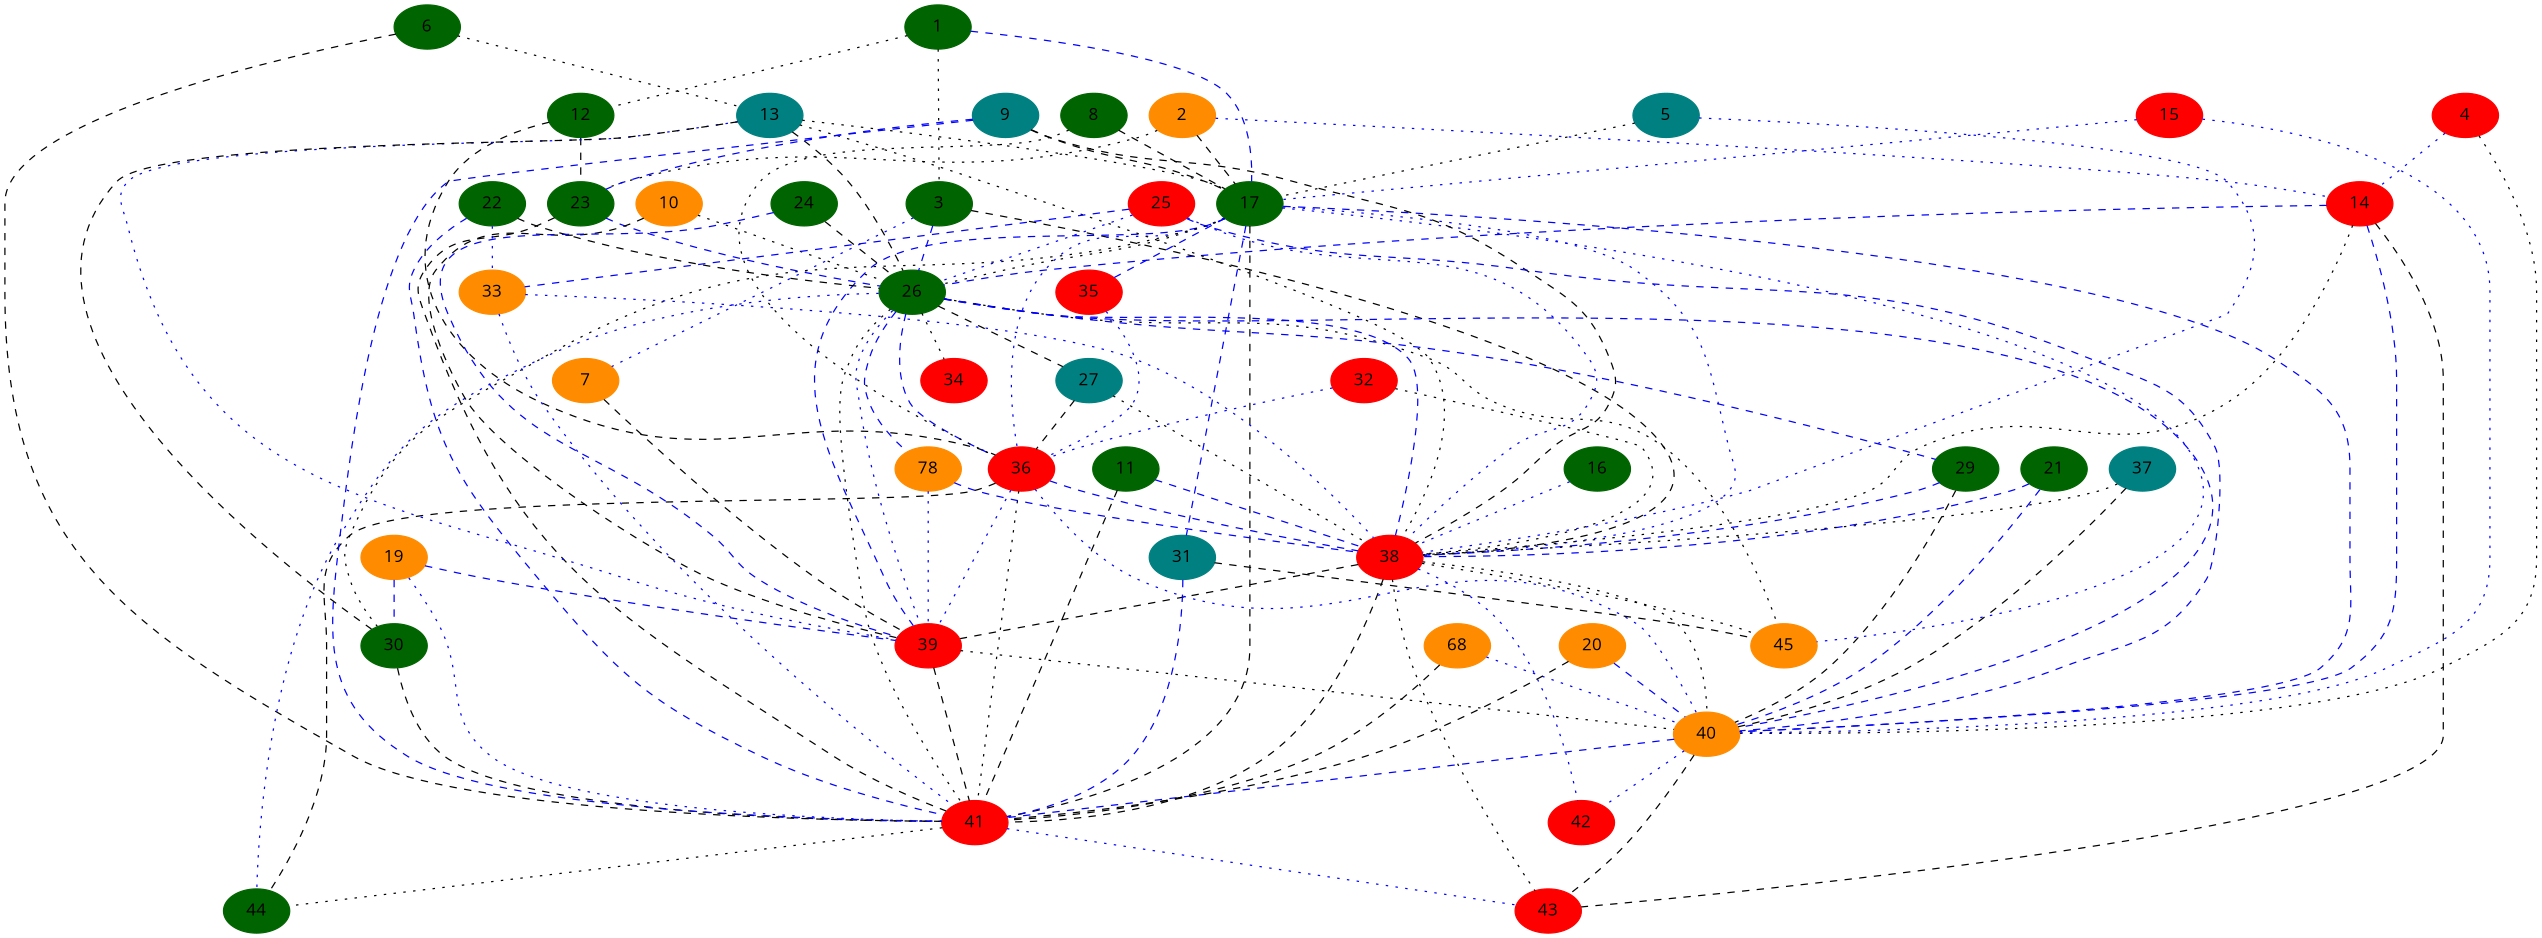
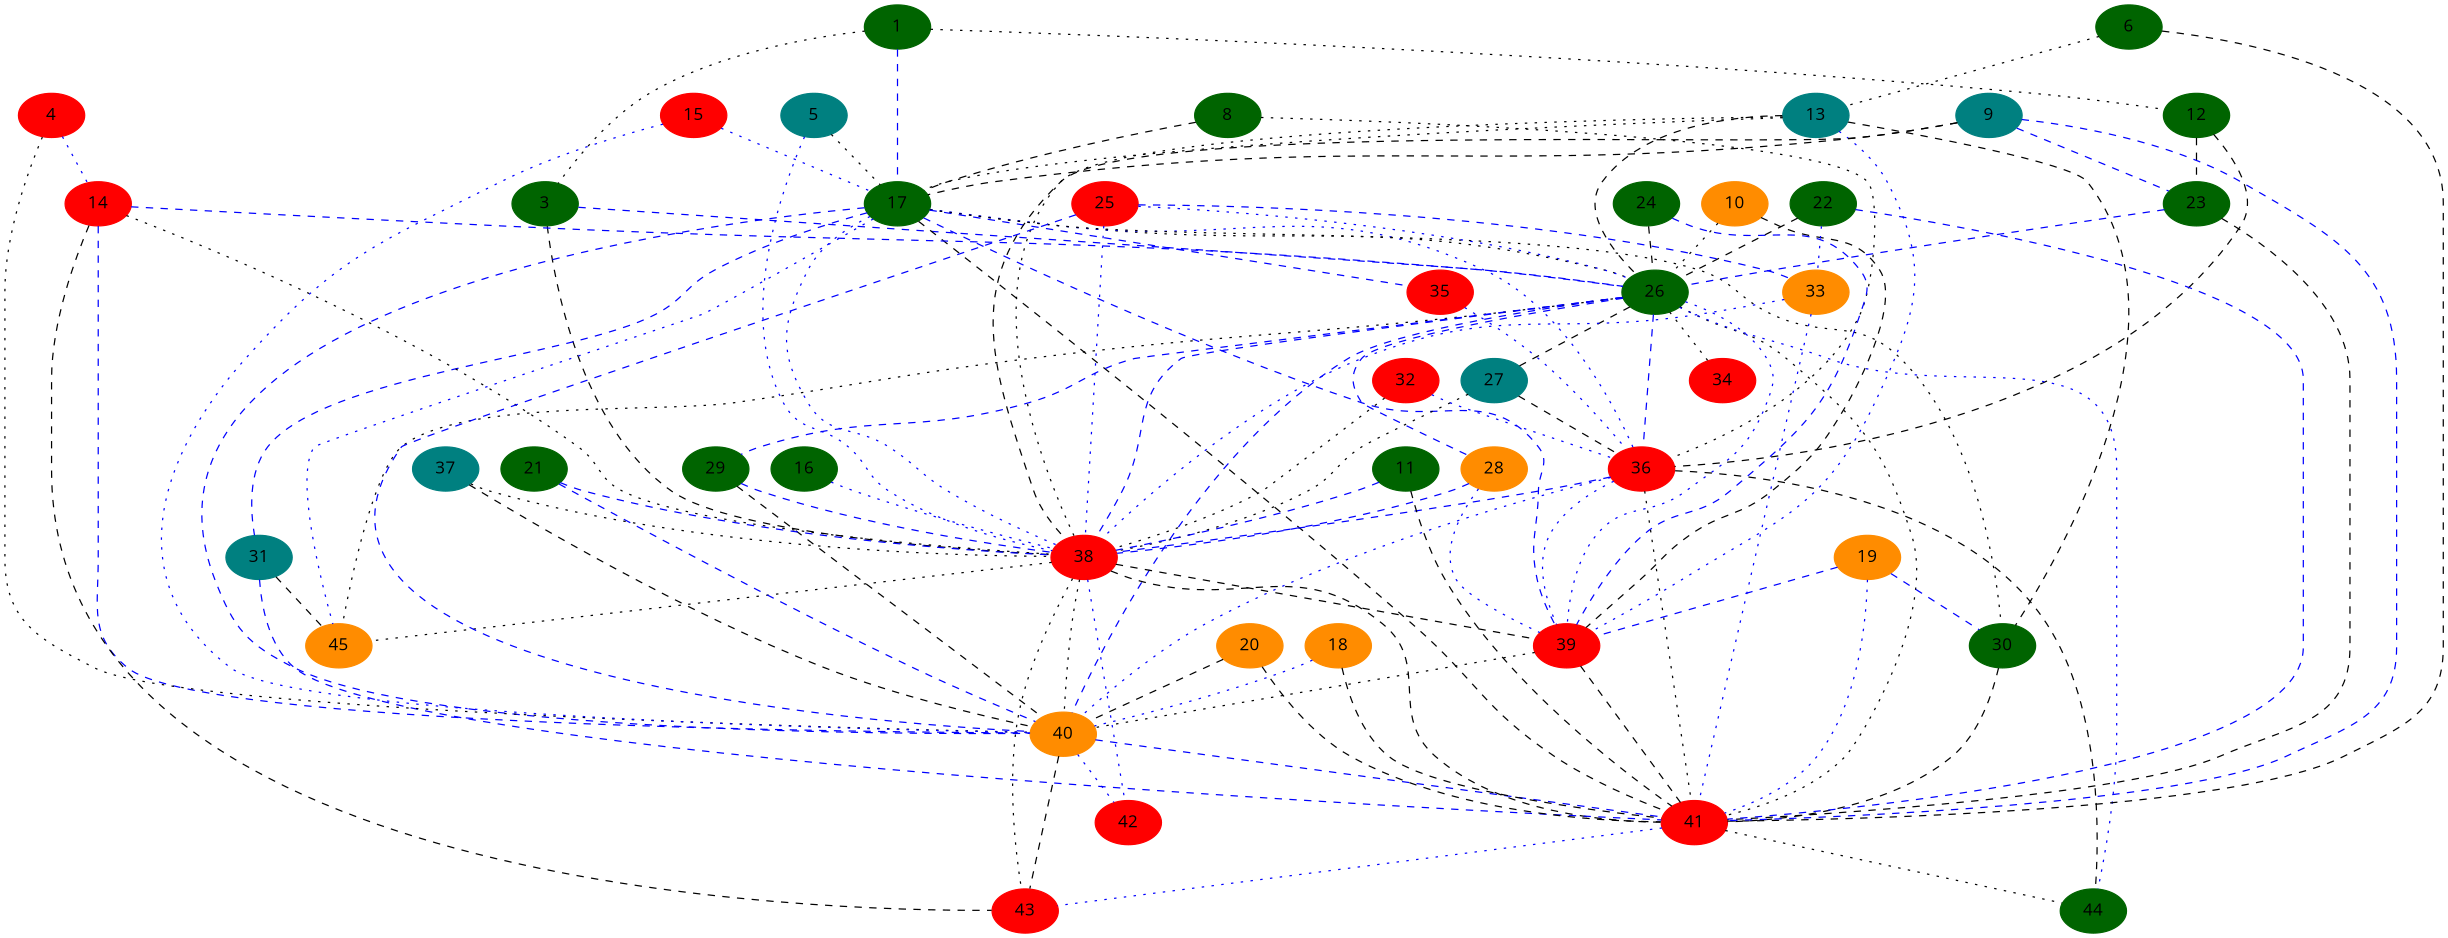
(1182, 115) -> none
(586, 381) -> none
(928, 469) -> (1494, 469)
(1457, 646) -> (1338, 646)
(1650, 690) -> (1157, 690)
